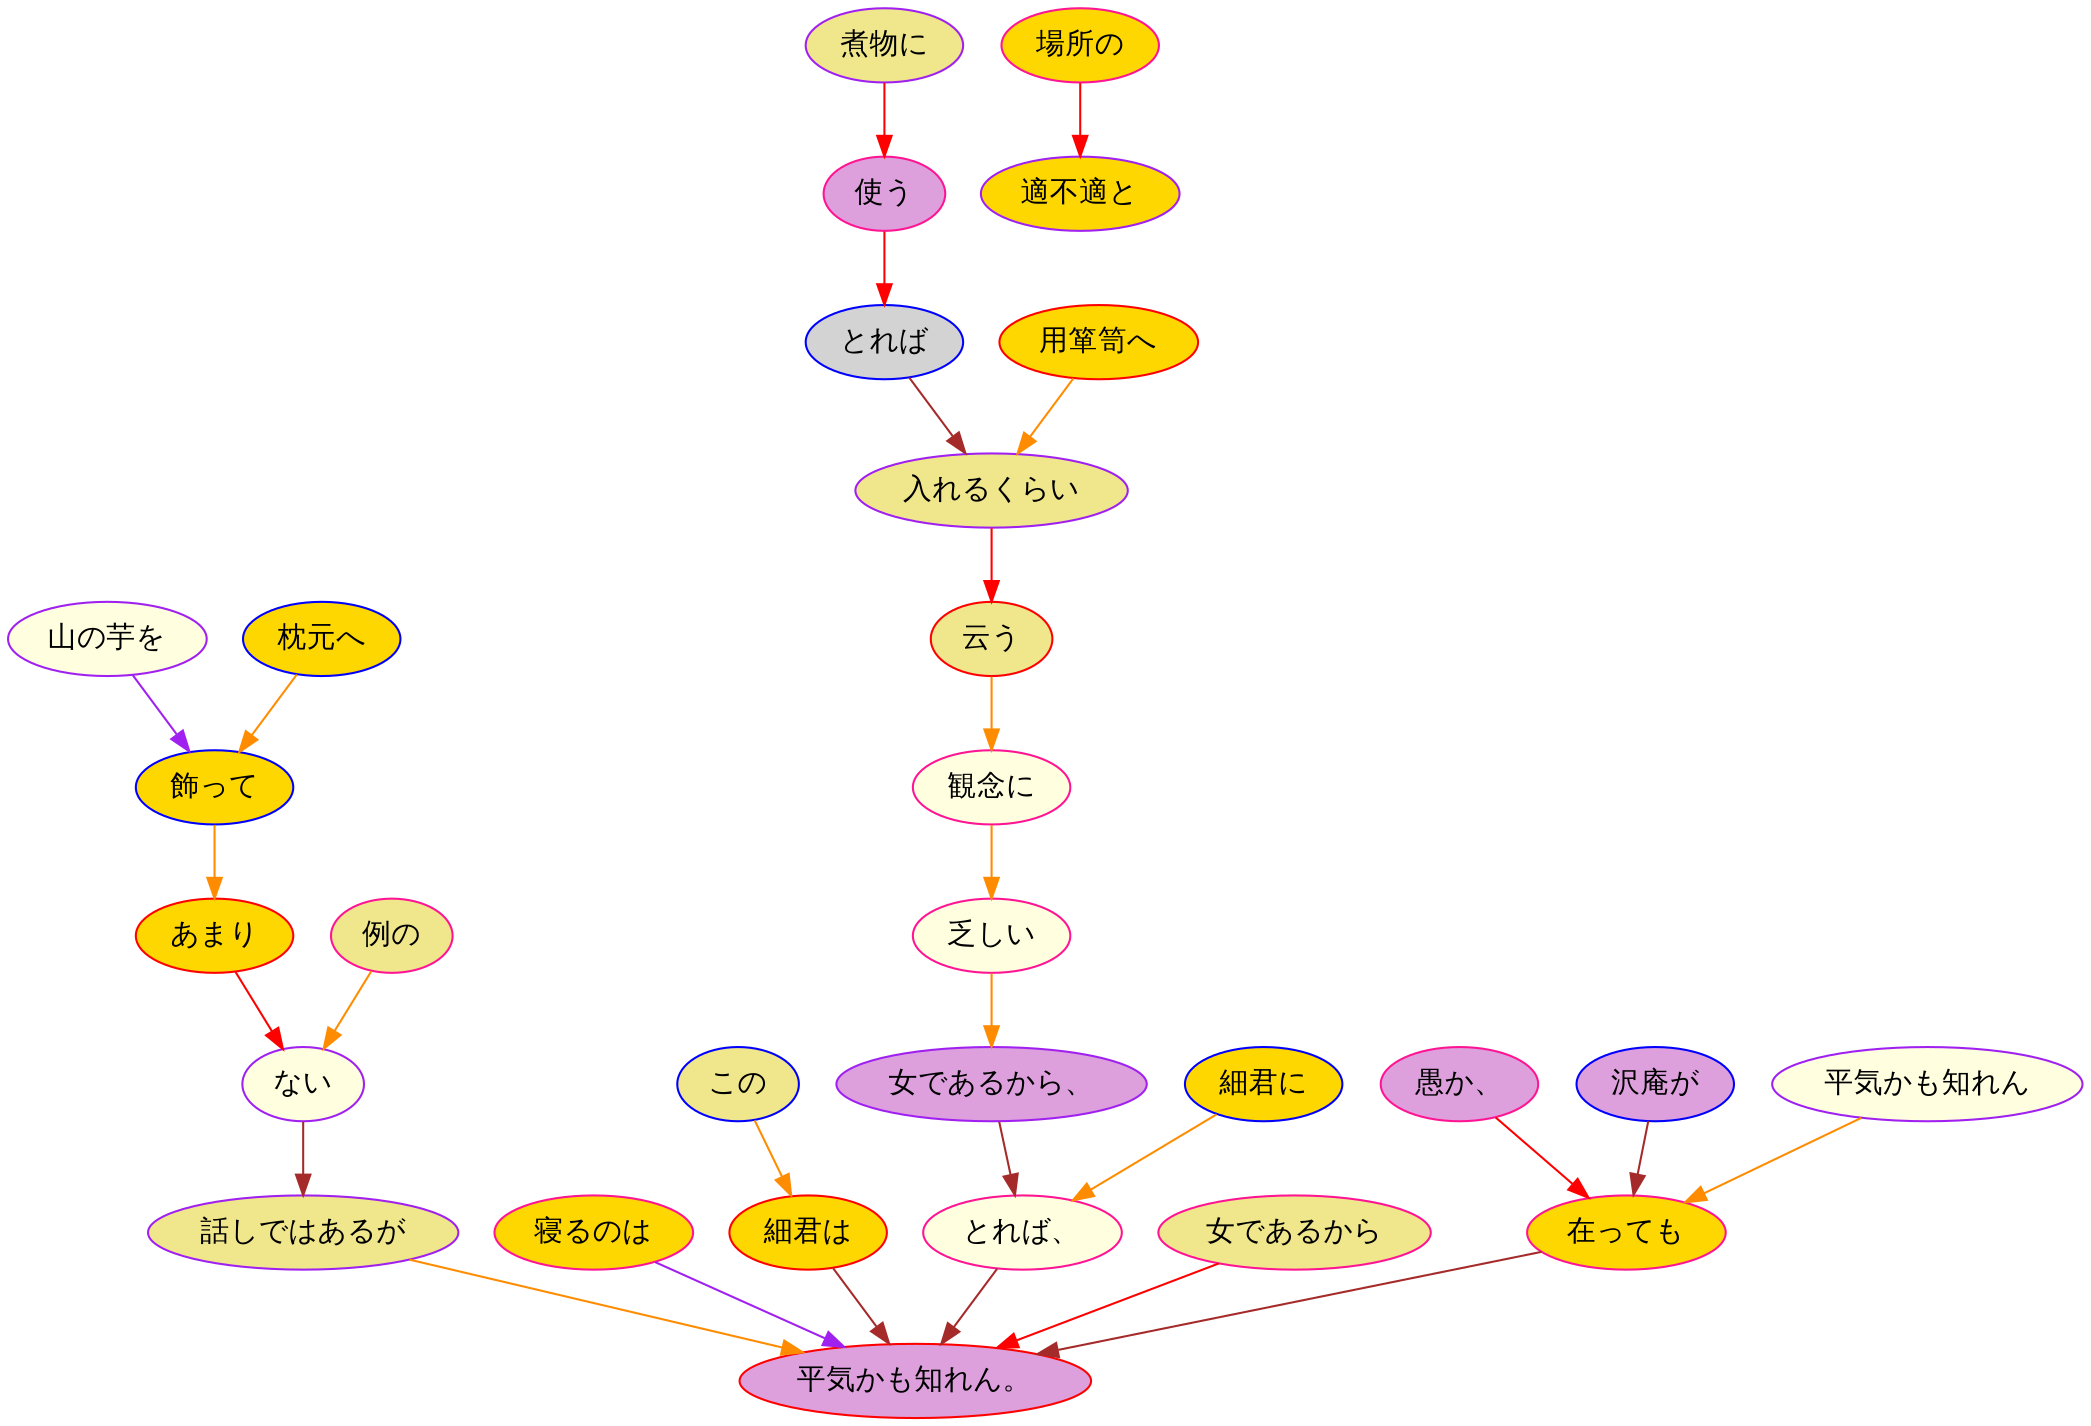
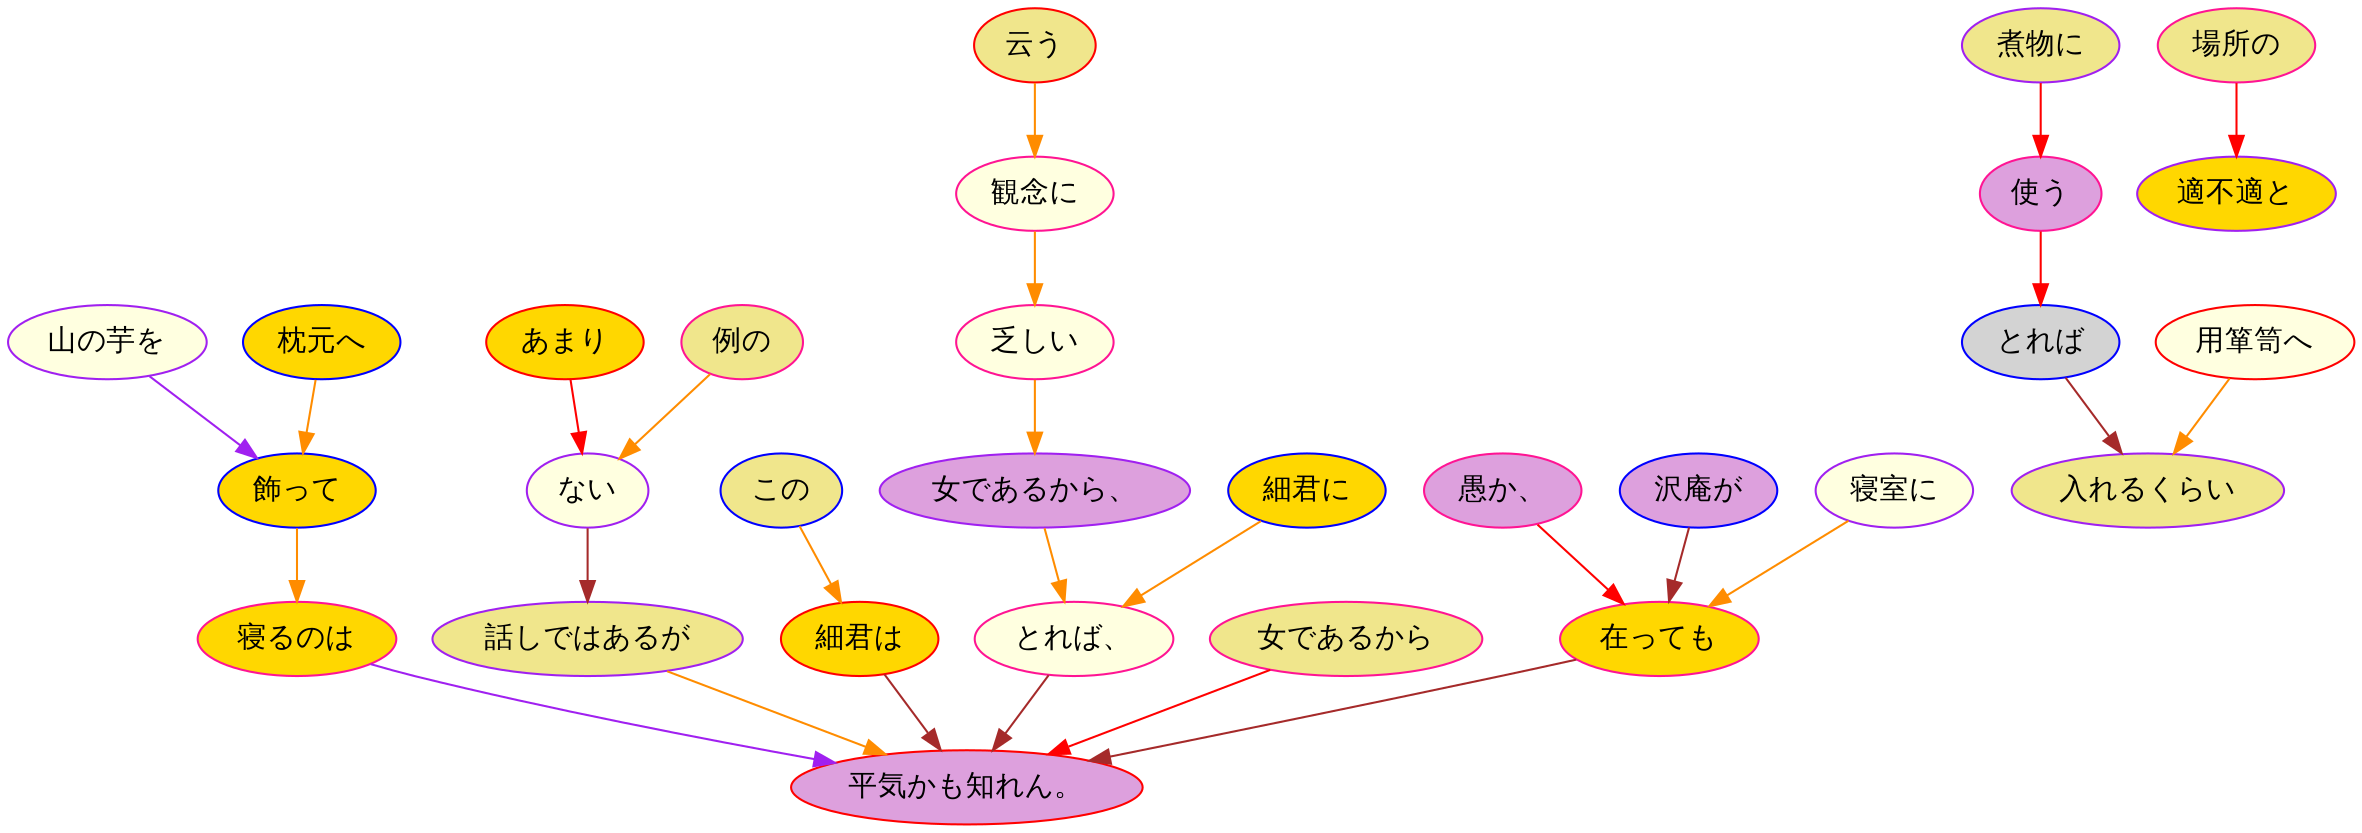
(1080, 45) -> (2237, 45)
(1099, 342) -> (2255, 342)
(992, 555) -> none
(215, 851) -> (297, 555)
(1927, 1084) -> (1894, 491)
(1005, 1148) -> (1052, 555)
